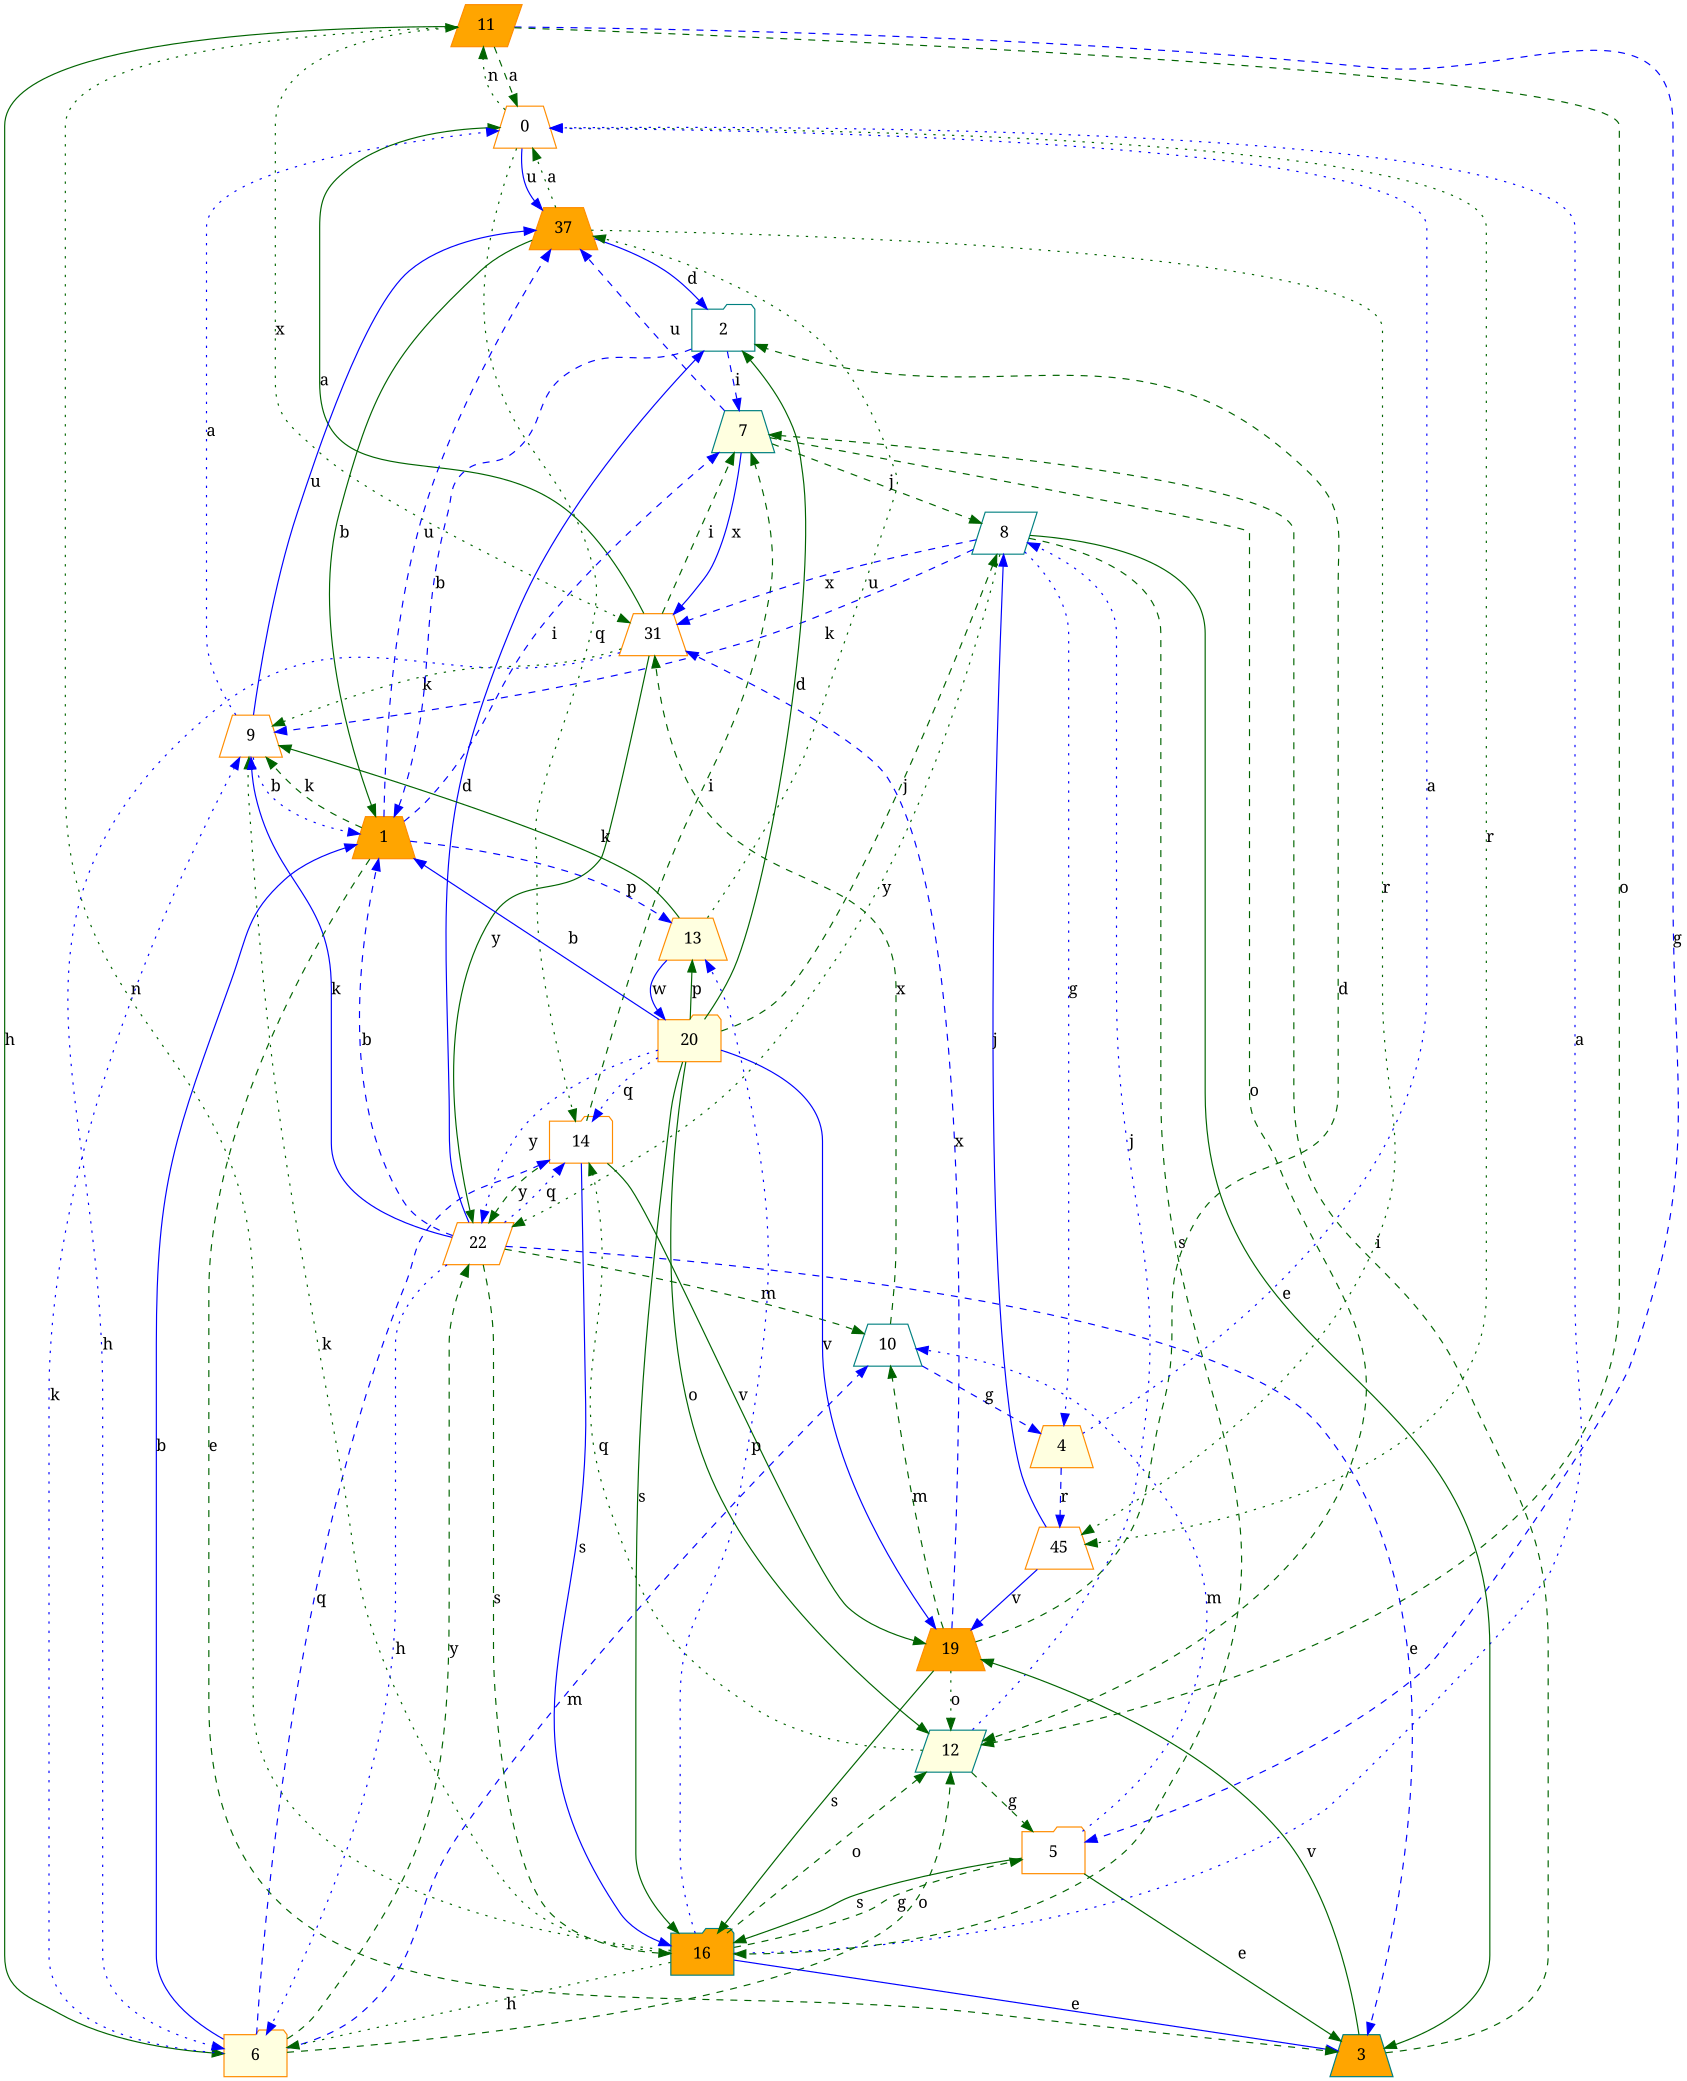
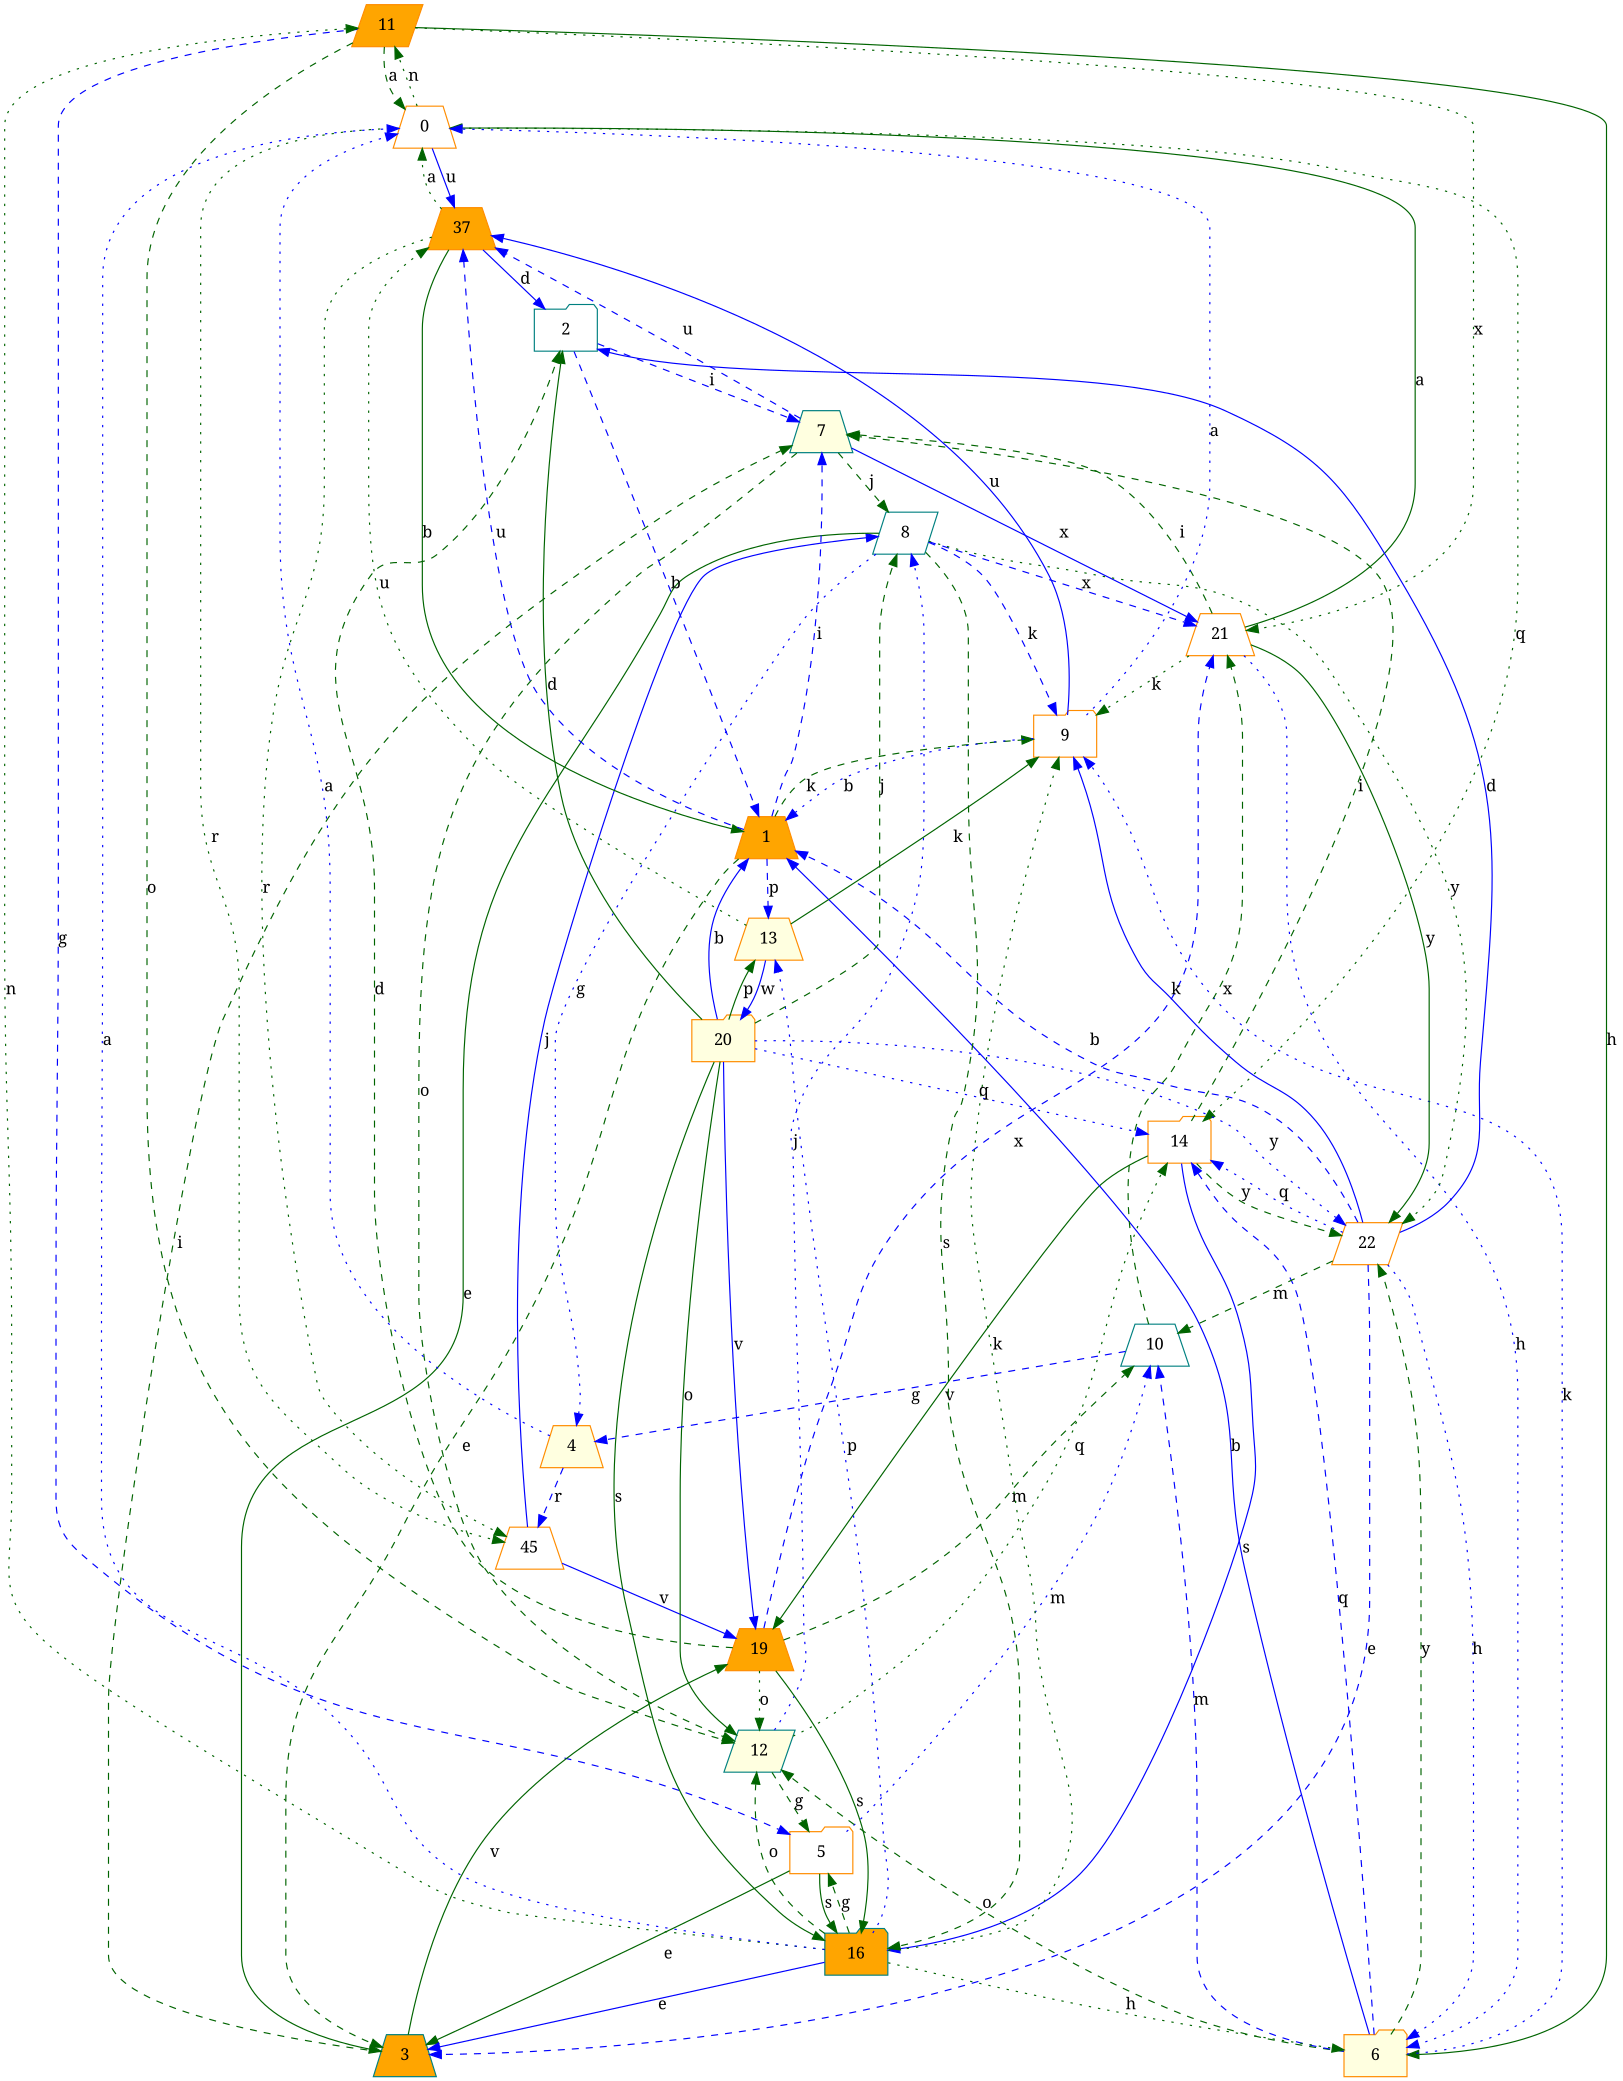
(653, 635) -> (1220, 635)
(251, 736) -> (1065, 736)
(494, 1652) -> none
